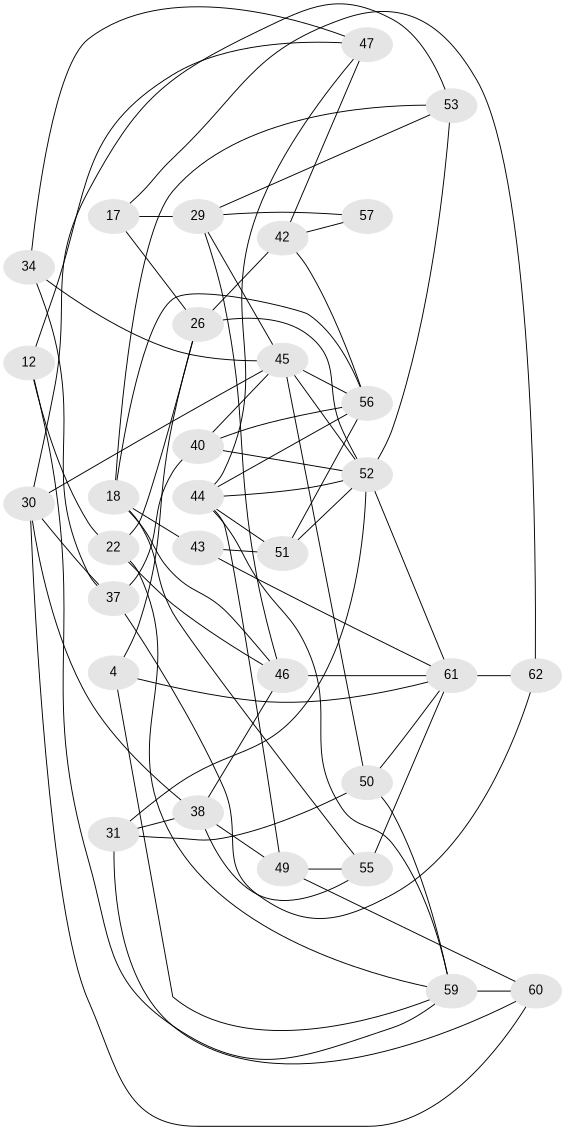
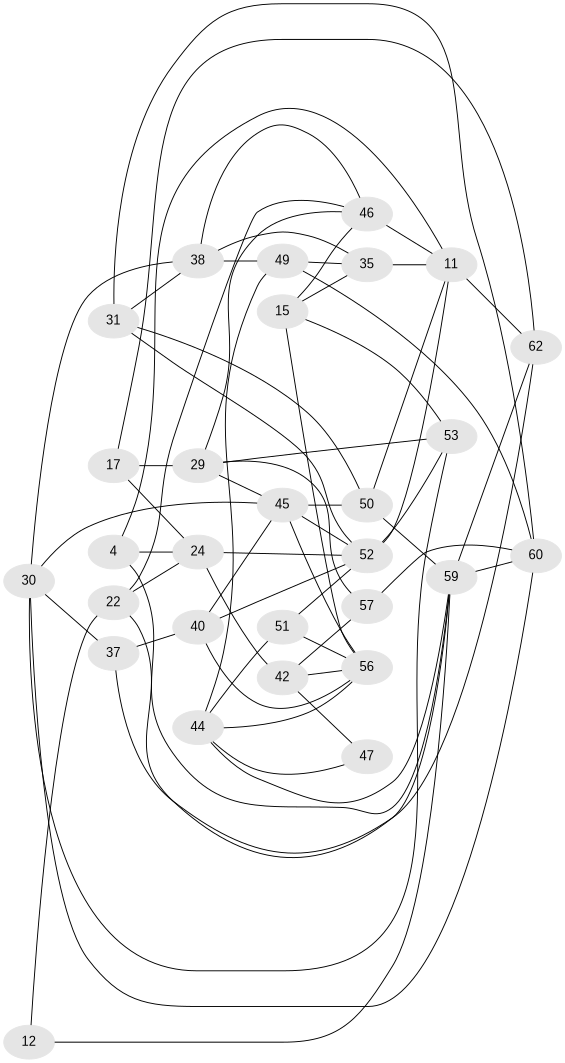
(119, 119) -> none
(29, 267) -> none
(198, 324) -> (198, 552)
none -> (494, 462)
(284, 491) -> none
(114, 497) -> (283, 312)
(198, 548) -> none
none -> (439, 548)
(452, 676) -> (452, 265)
(367, 869) -> (367, 265)
